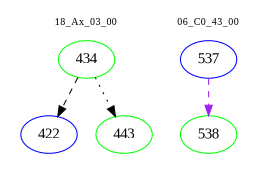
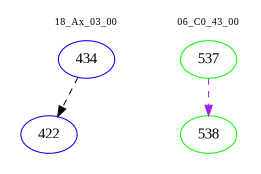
(87, 59) -> (87, 59)
(209, 59) -> (209, 59)
(124, 135) -> none
